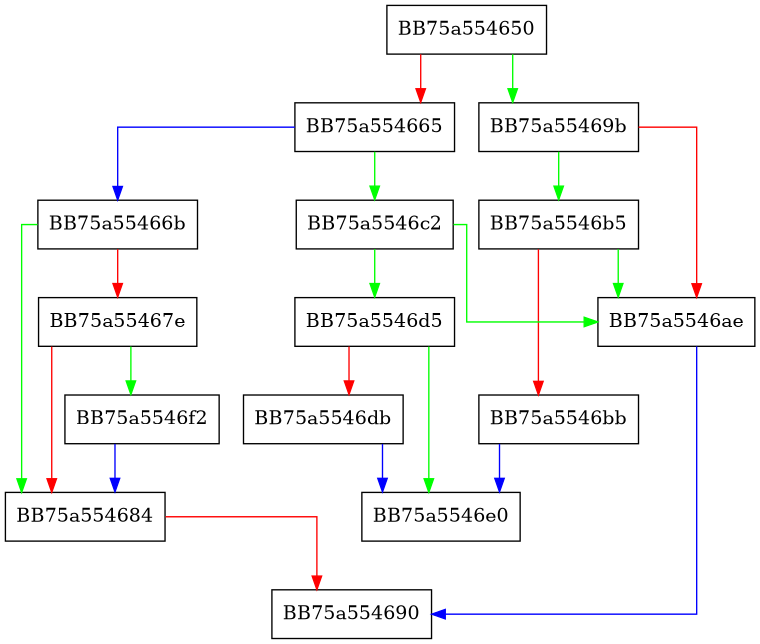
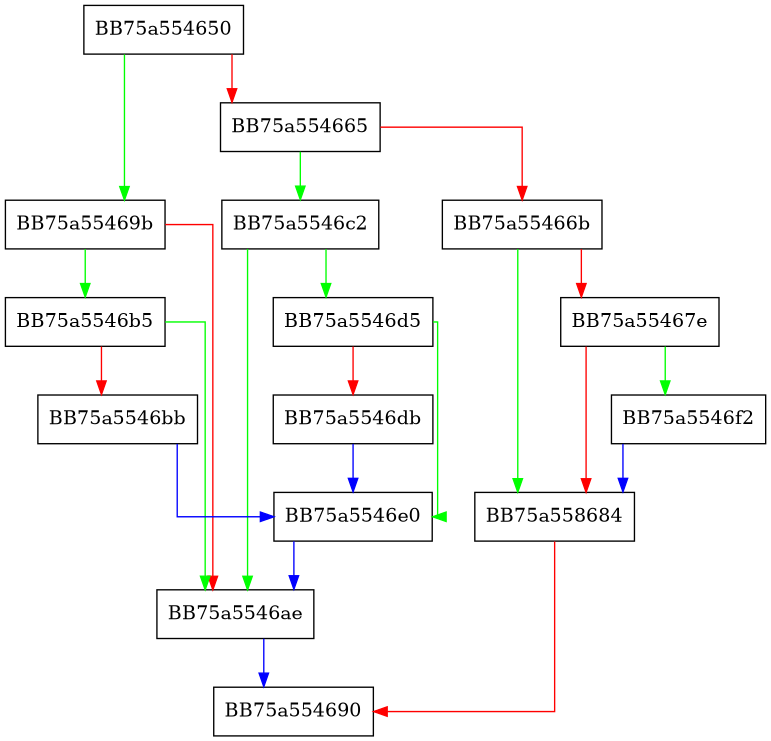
(177, 127) -> (481, 127)
(85, 517) -> (555, 517)
none -> (294, 559)
